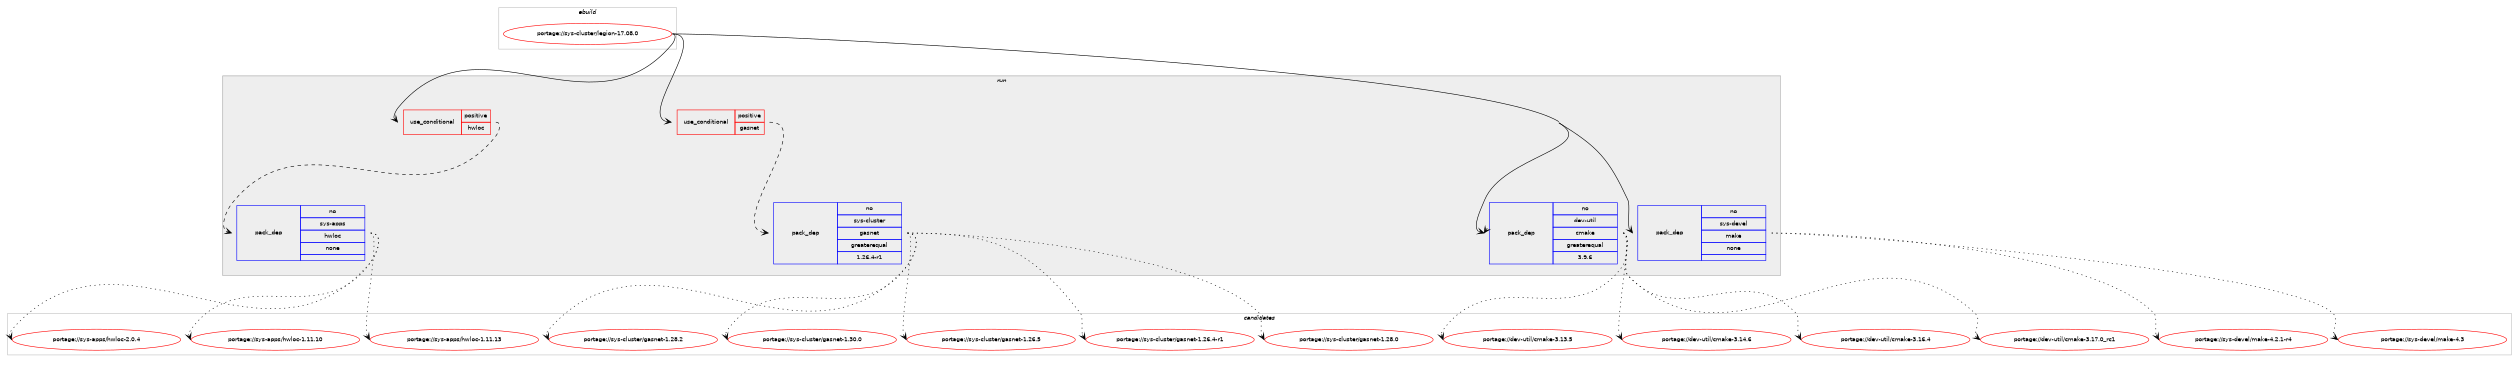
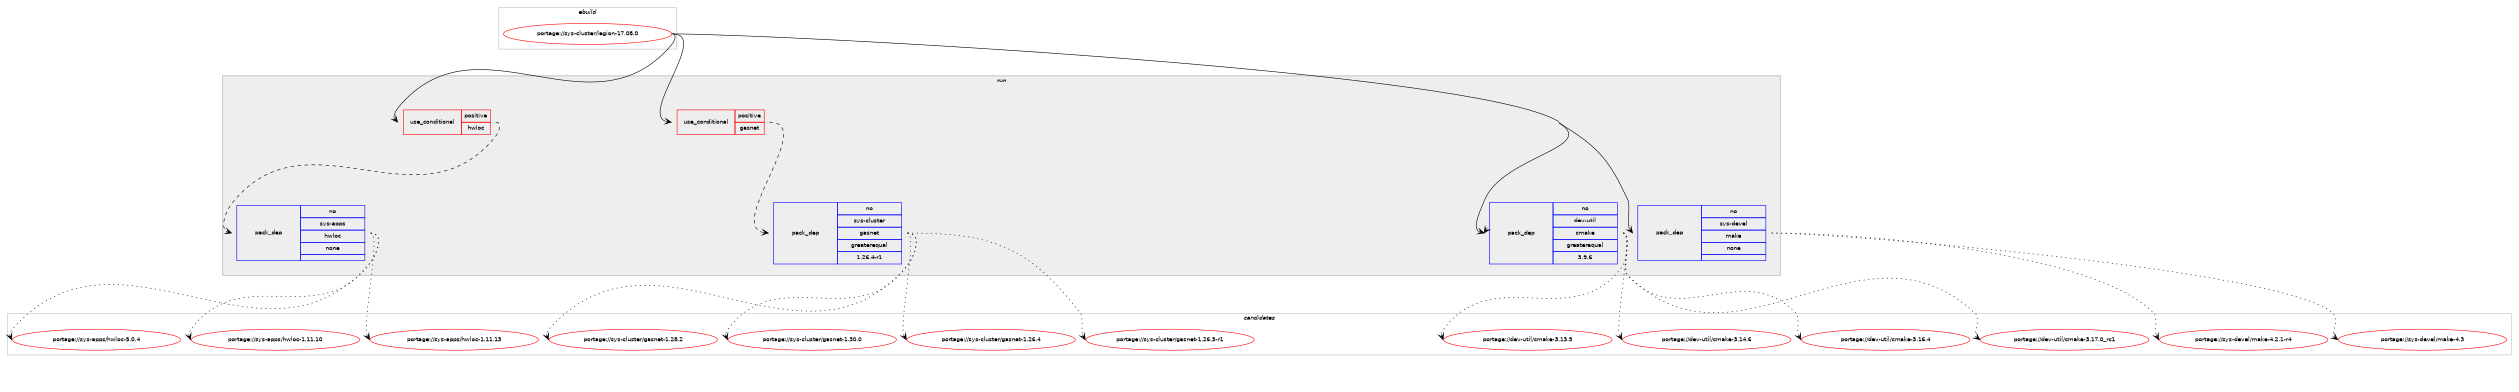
(96, 340) -> (96, 340)
(991, 340) -> (991, 340)
(1170, 340) -> (1170, 340)
(1349, 340) -> none
